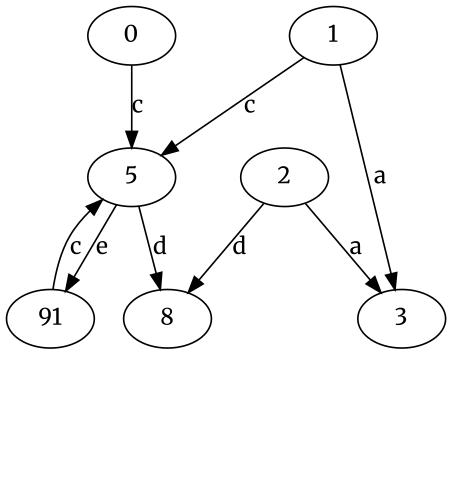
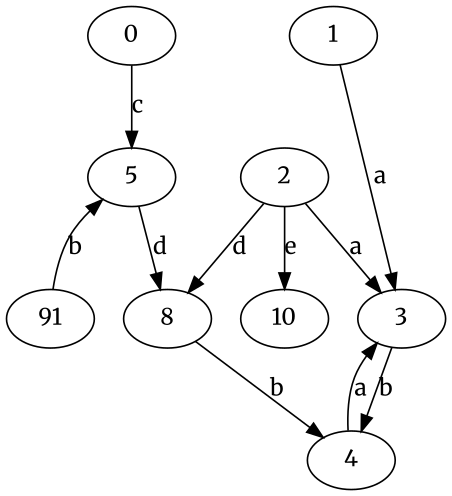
(239, 102) -> none
(95, 241) -> none
(76, 248) -> (76, 248)
none -> (285, 319)
none -> (351, 460)
